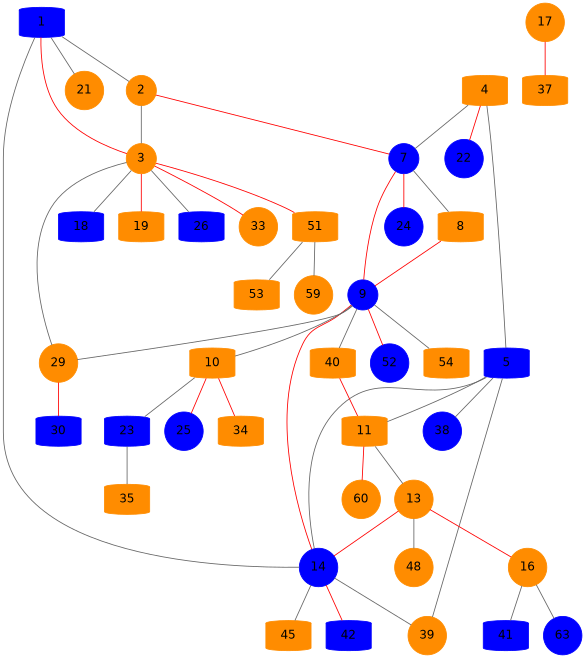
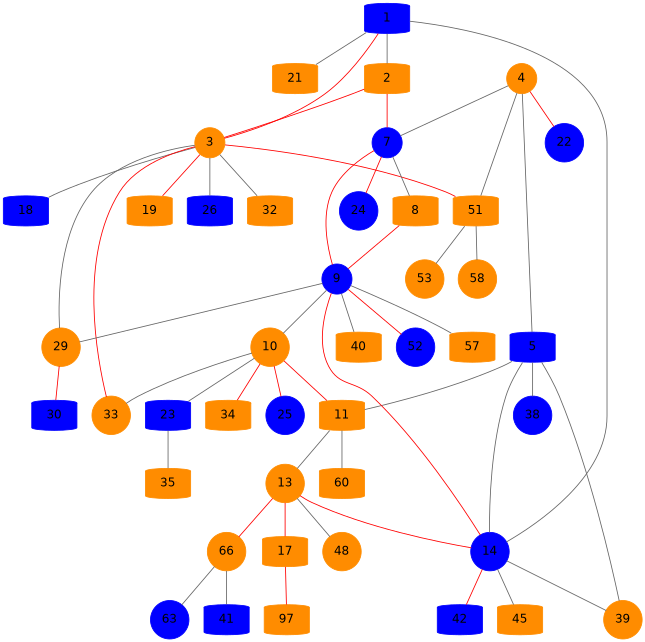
(545, 22) -> (285, 552)
(84, 91) -> (295, 79)
(141, 91) -> (387, 79)
(485, 91) -> (522, 79)
(545, 91) -> (287, 620)
(141, 125) -> (312, 108)
none -> (499, 144)
none -> (270, 211)
(257, 295) -> (425, 279)
(314, 295) -> (477, 279)
(212, 363) -> (270, 347)
(446, 363) -> (472, 347)
none -> (188, 375)
(347, 393) -> (305, 381)
(363, 463) -> (342, 449)
(361, 499) -> (342, 483)
none -> (285, 520)
(528, 567) -> (227, 552)
